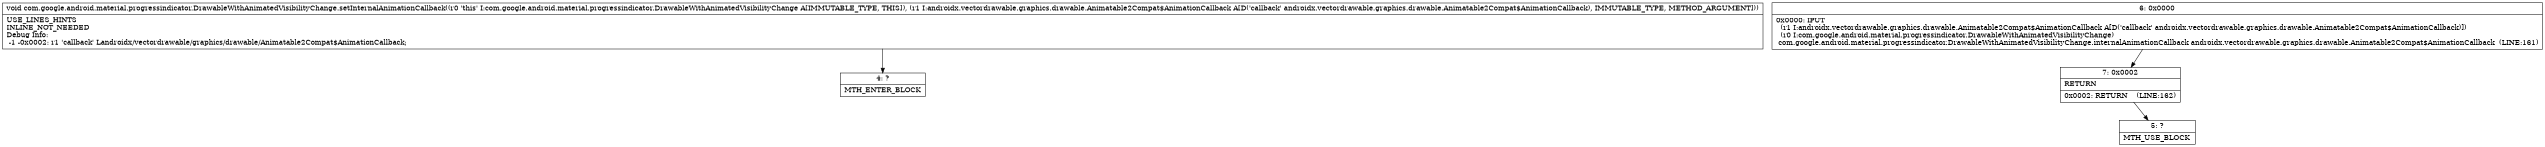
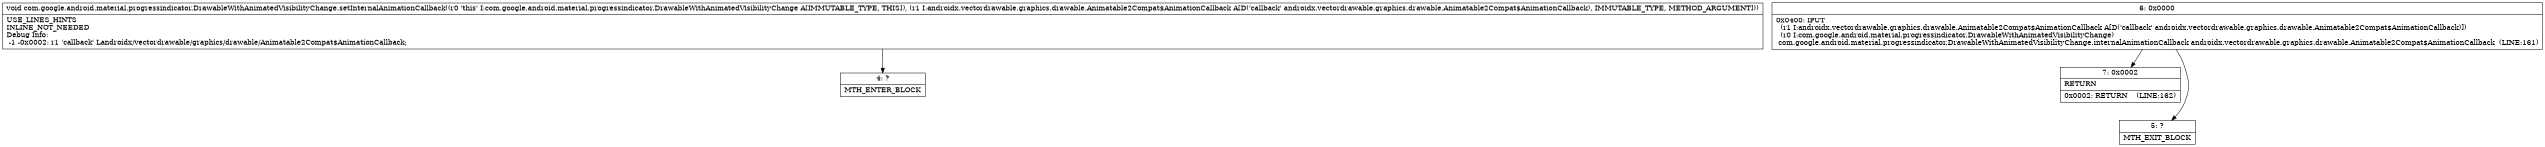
(1803, 20) -> (1803, 20)
(2139, 109) -> (2188, 84)
(2156, 138) -> (2157, 138)
